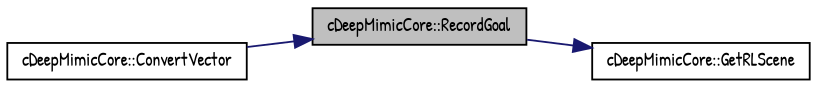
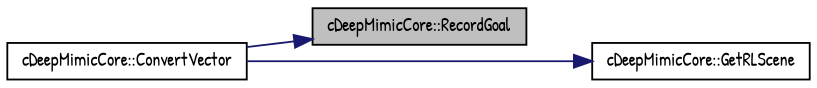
(550, 43) -> (410, 61)
